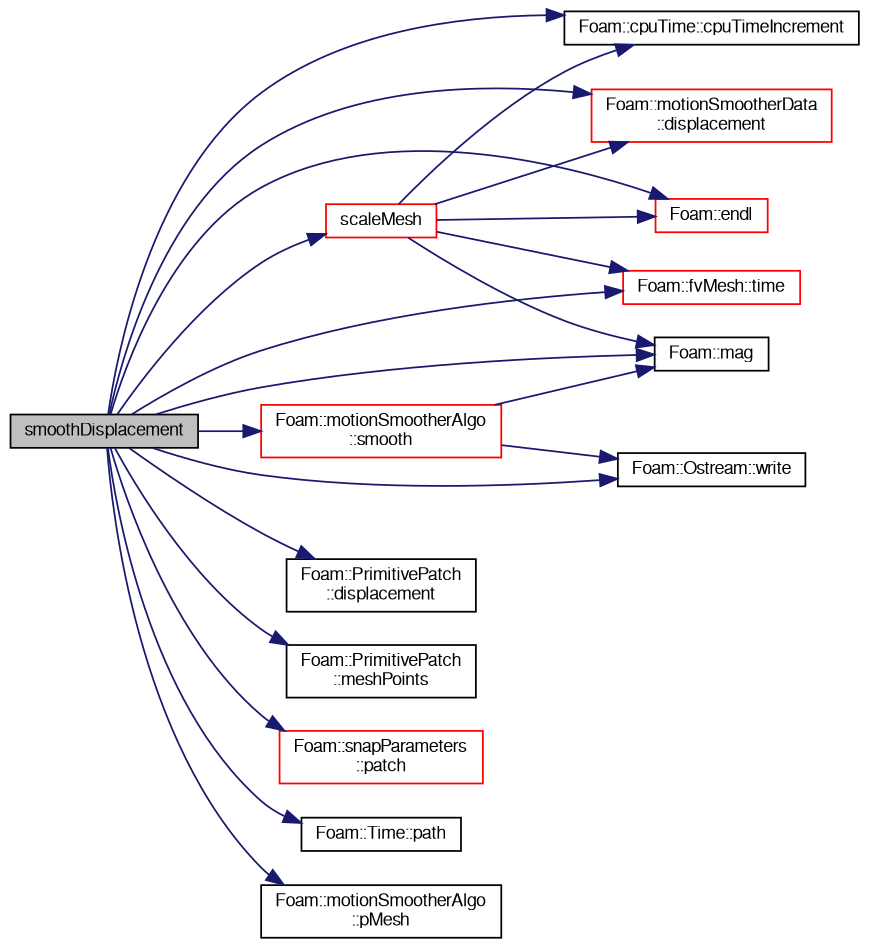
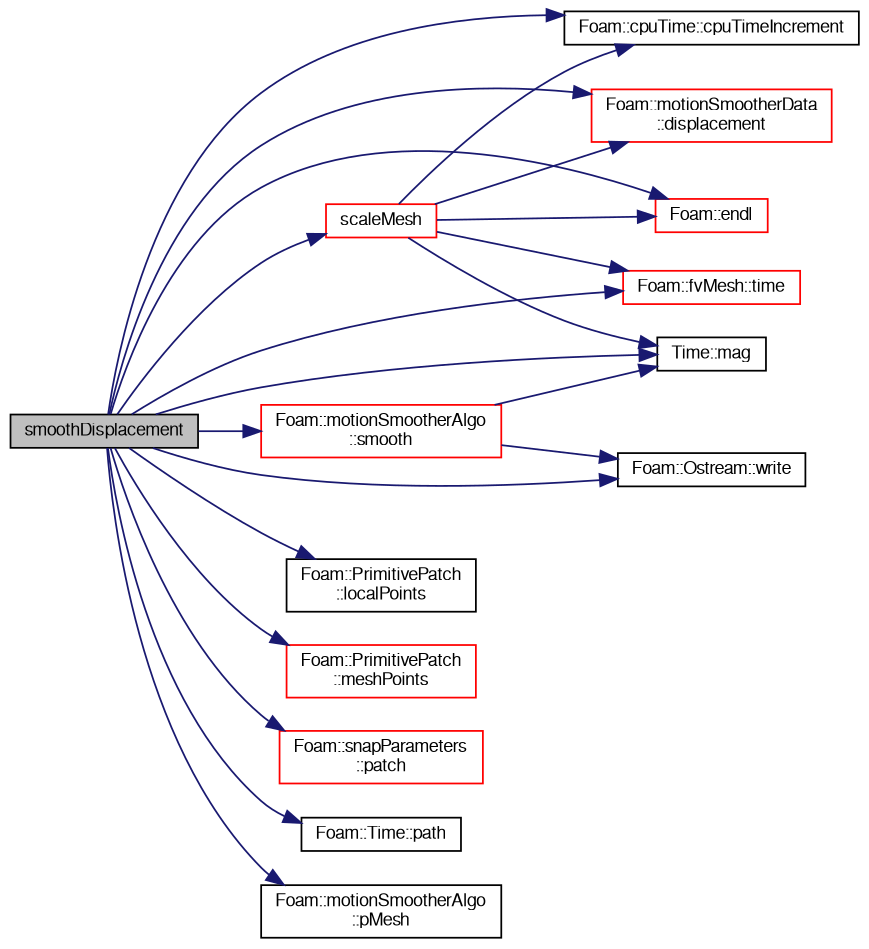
(712, 354) -> (712, 354)
(381, 585) -> (381, 585)
(381, 671) -> (381, 671)
